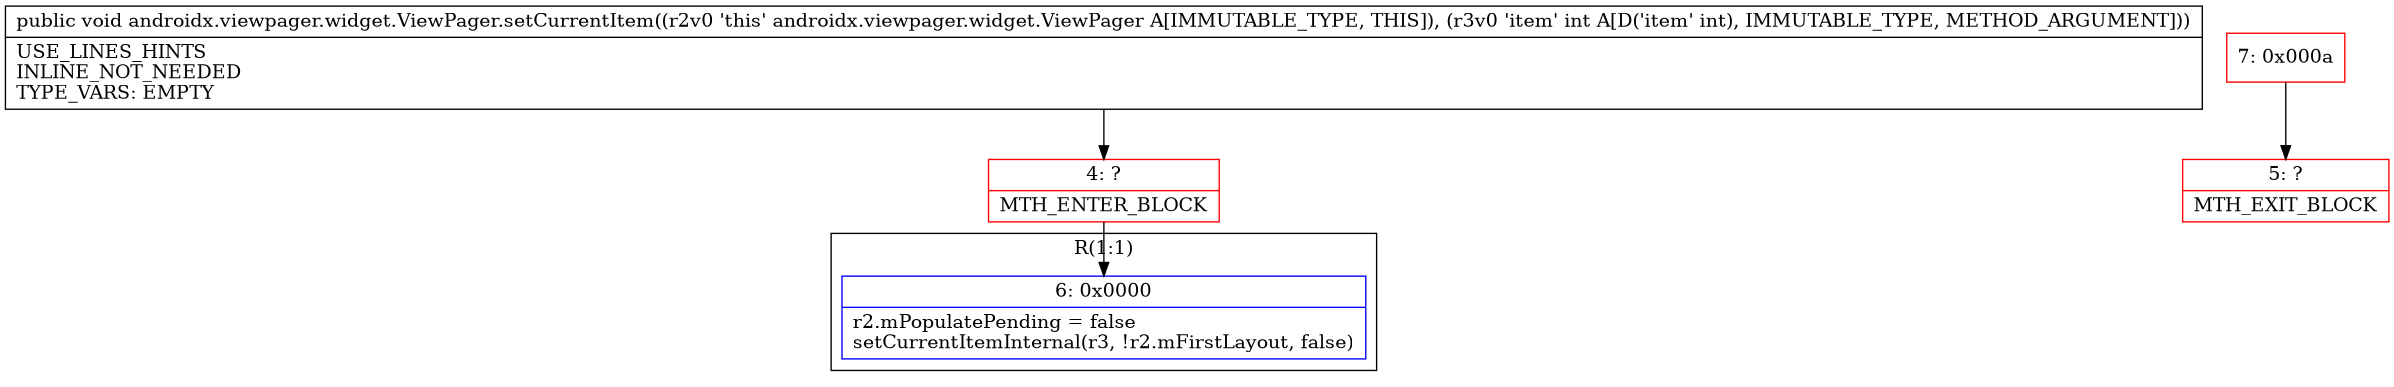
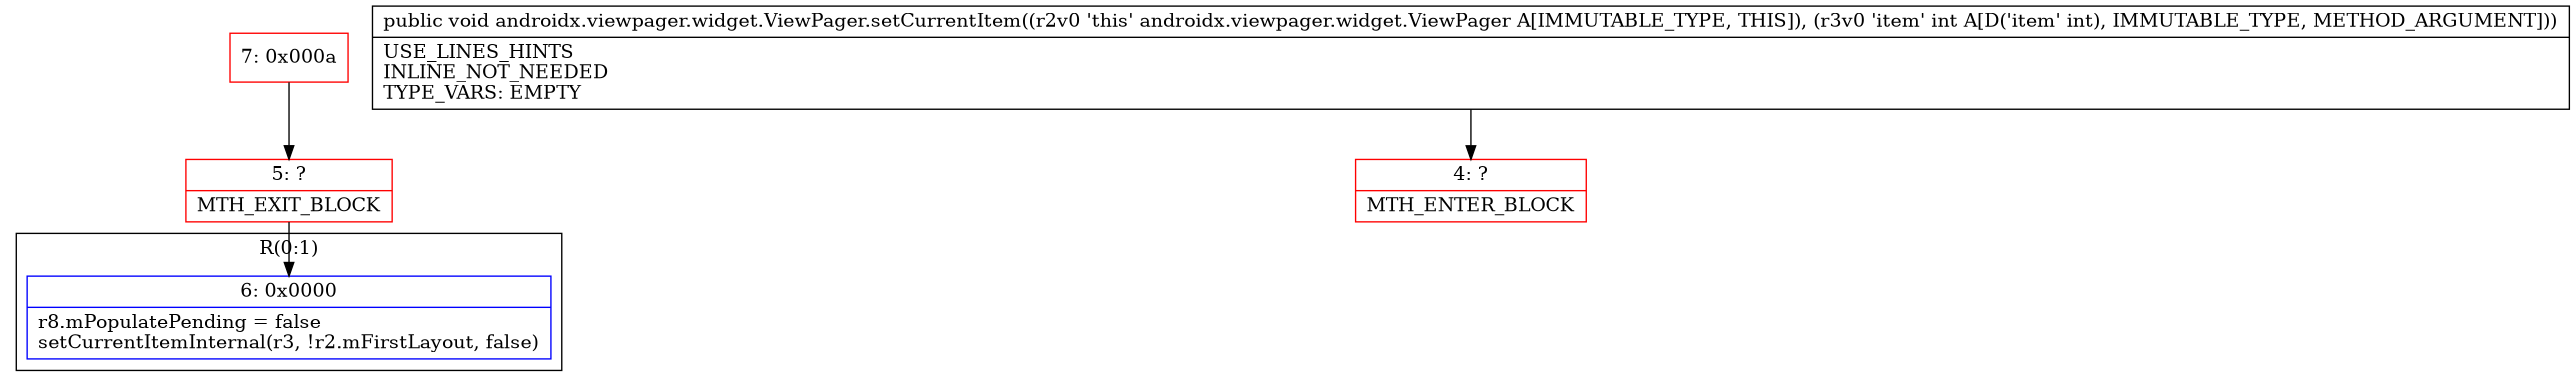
(1104, 242) -> (289, 242)
(1104, 249) -> (289, 249)
(995, 322) -> (180, 322)
